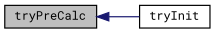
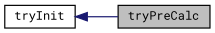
(124, 17) -> (103, 17)
